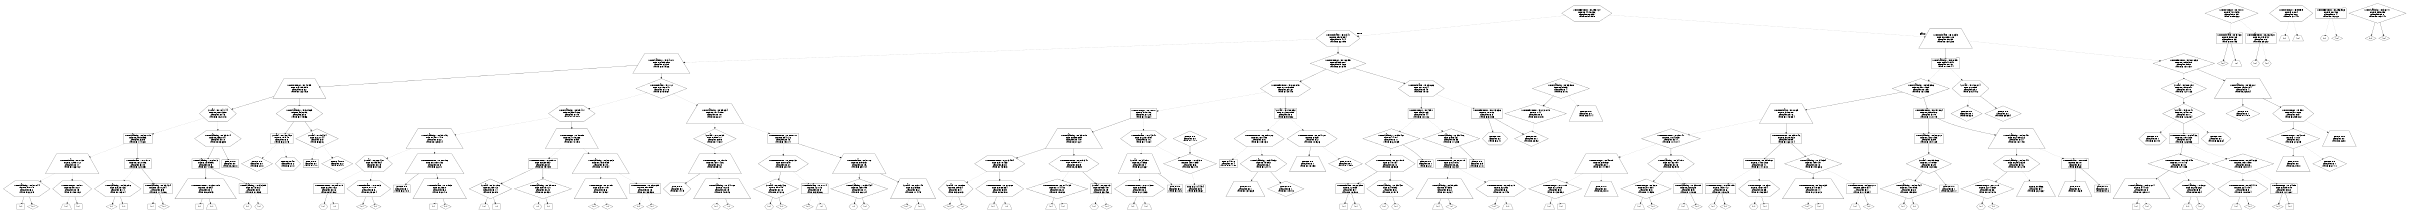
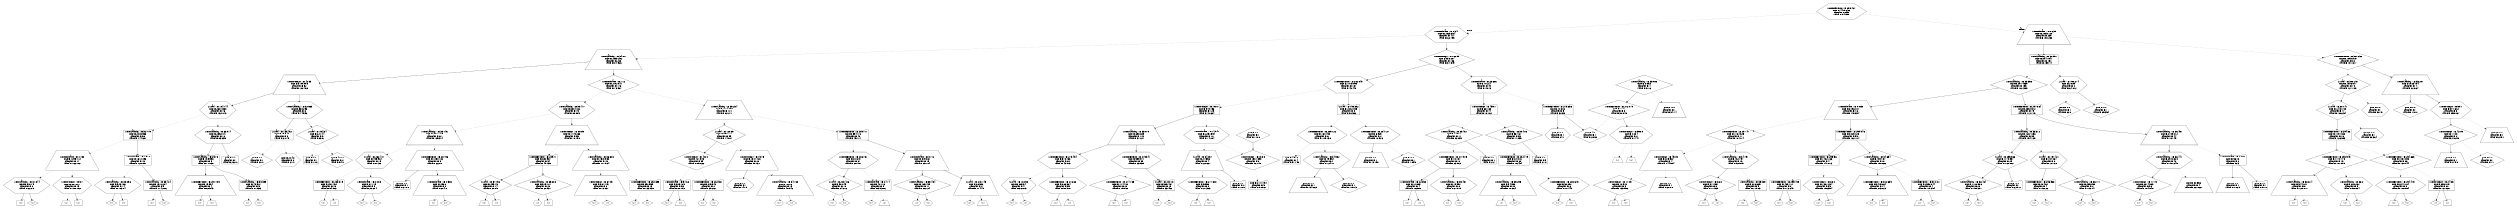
none -> (1625, 122)
(2169, 126) -> (2361, 97)
(1531, 139) -> (1590, 135)
none -> (711, 147)
none -> (2049, 160)
